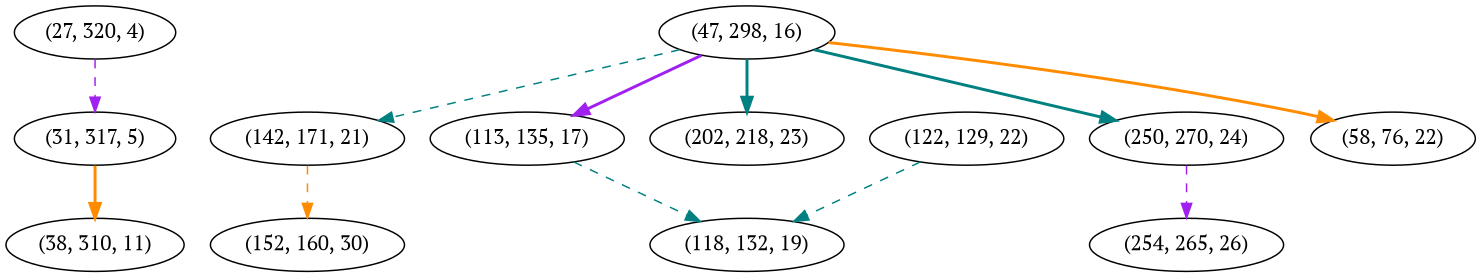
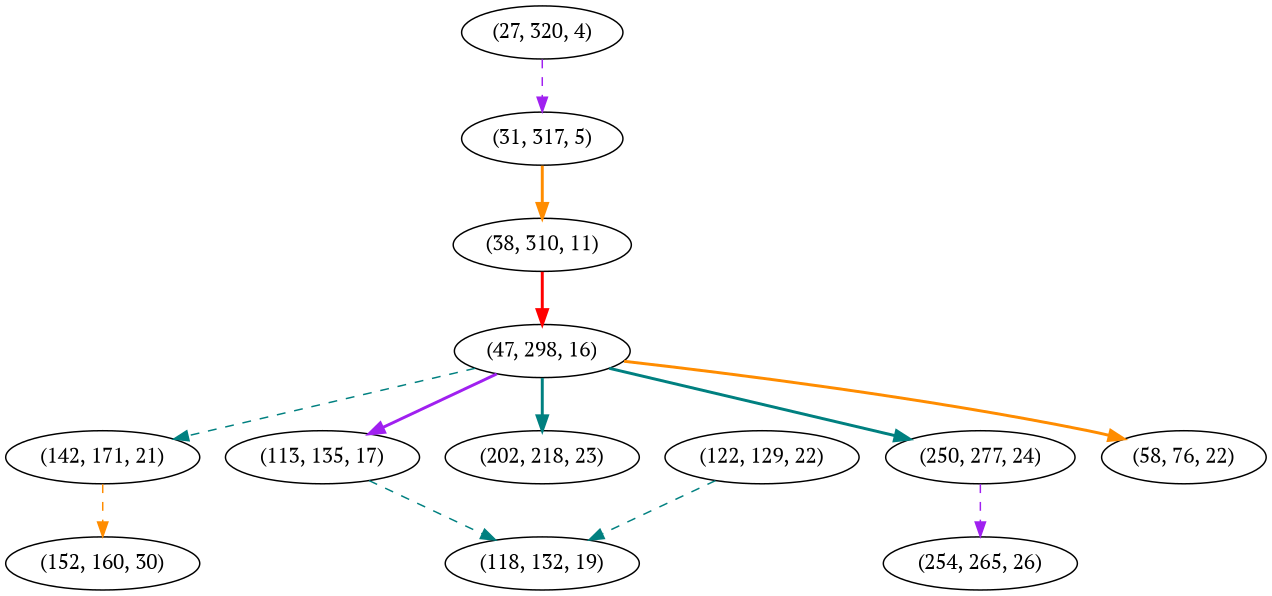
(1187, 139) -> (980, 457)
none -> (542, 291)
